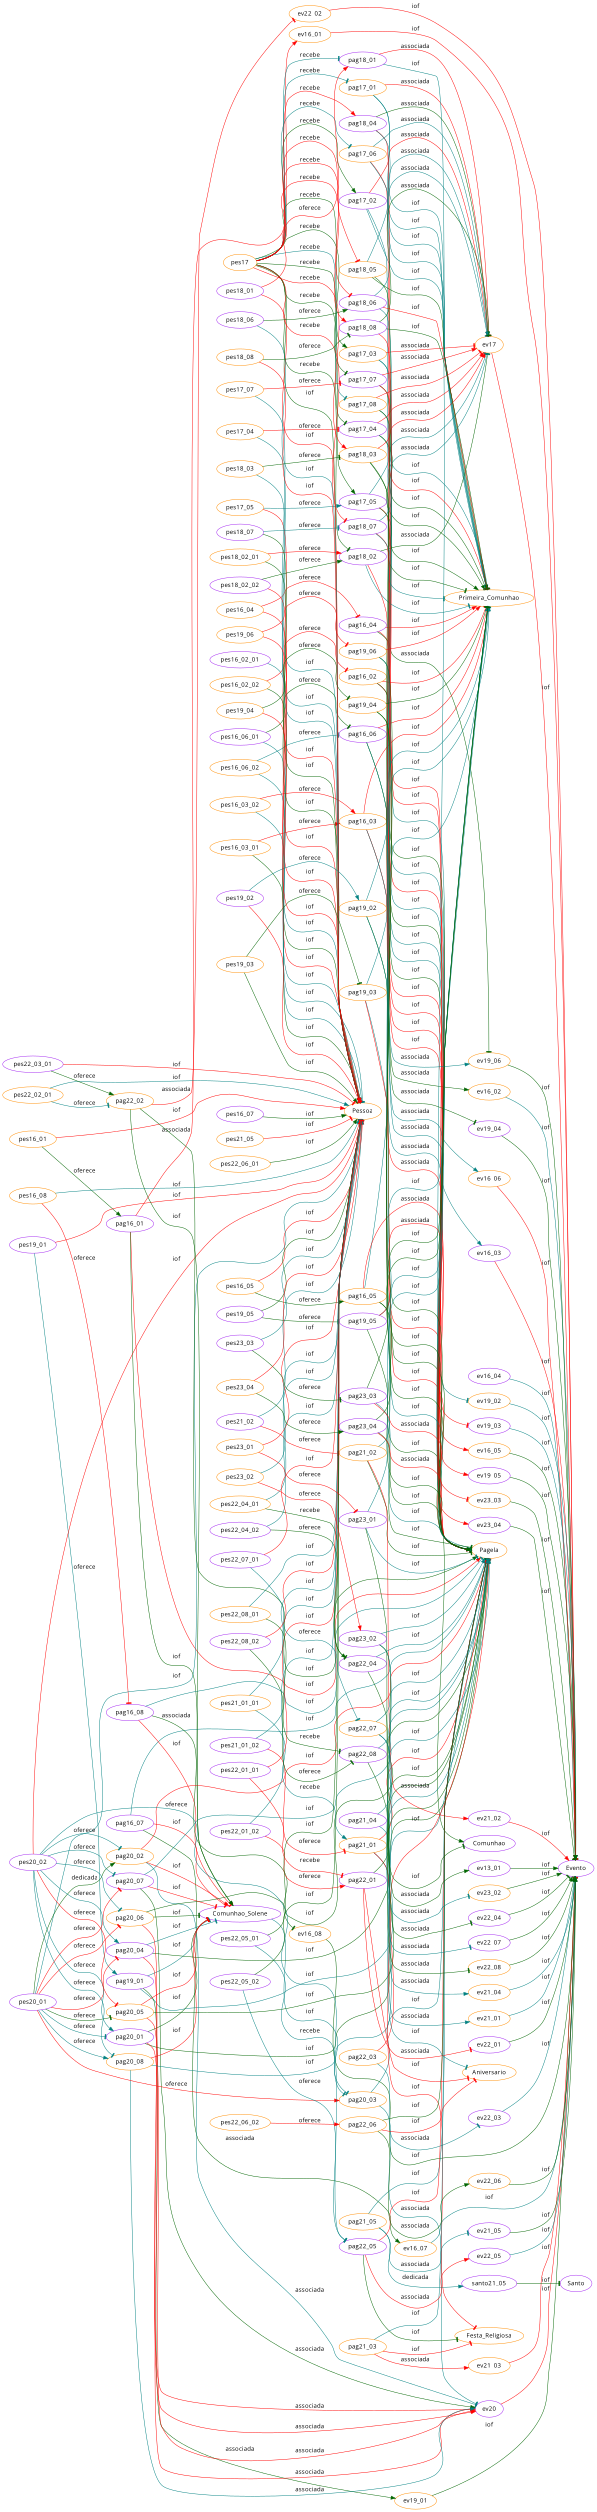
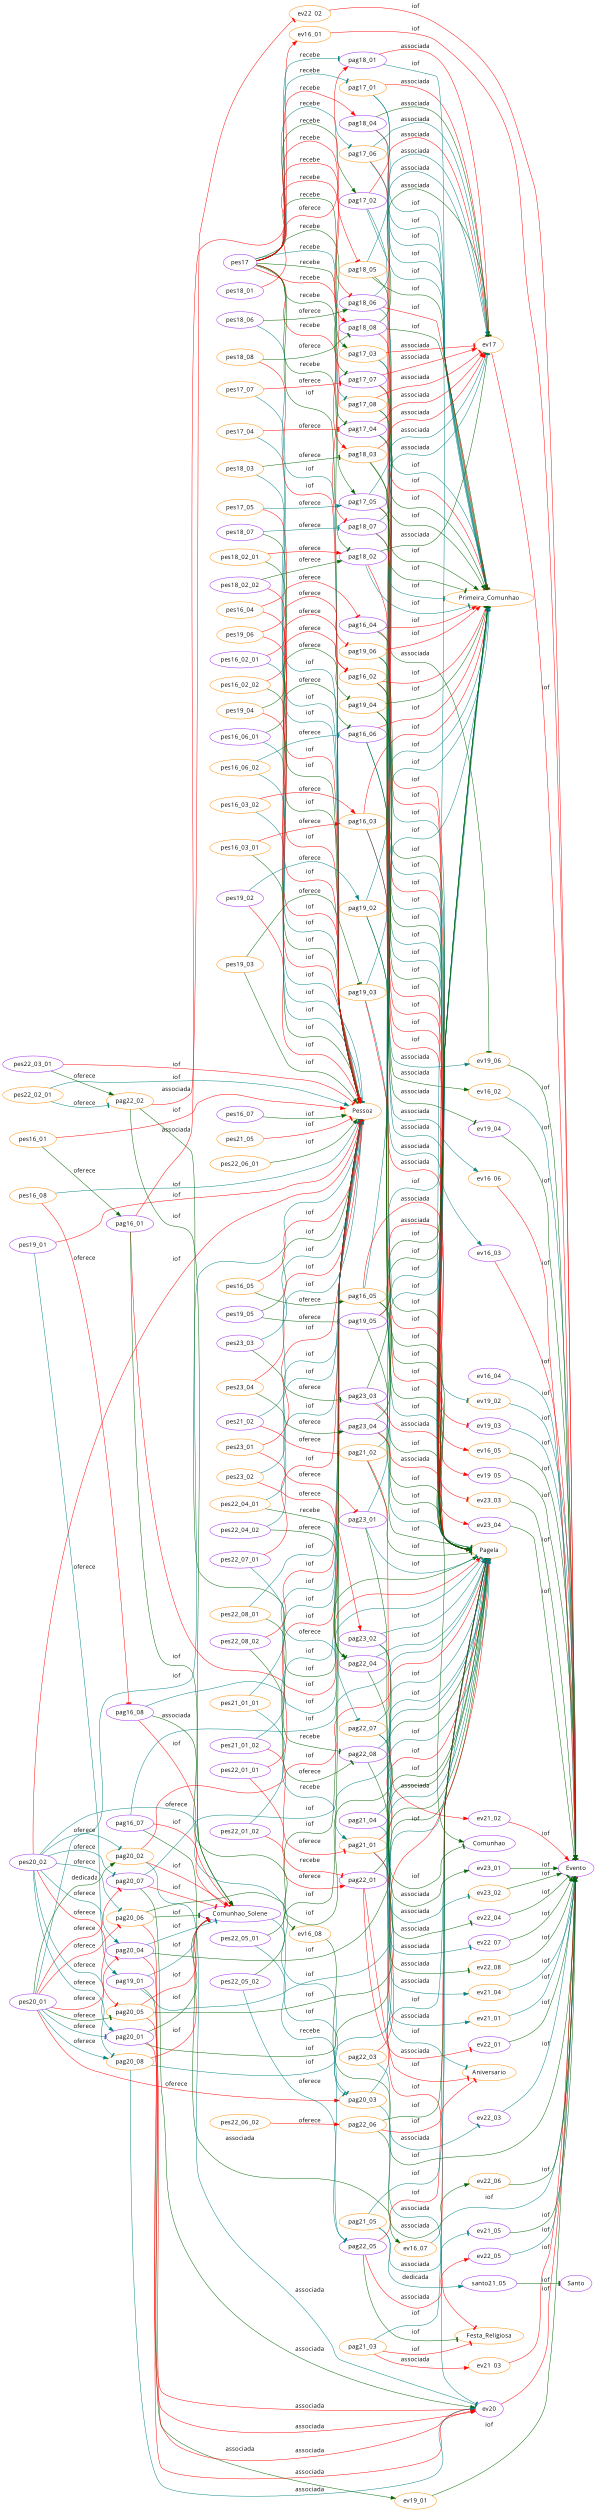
(240, 263) -> (240, 263)
none -> (314, 615)
(338, 675) -> none
(489, 1868) -> (489, 1868)
